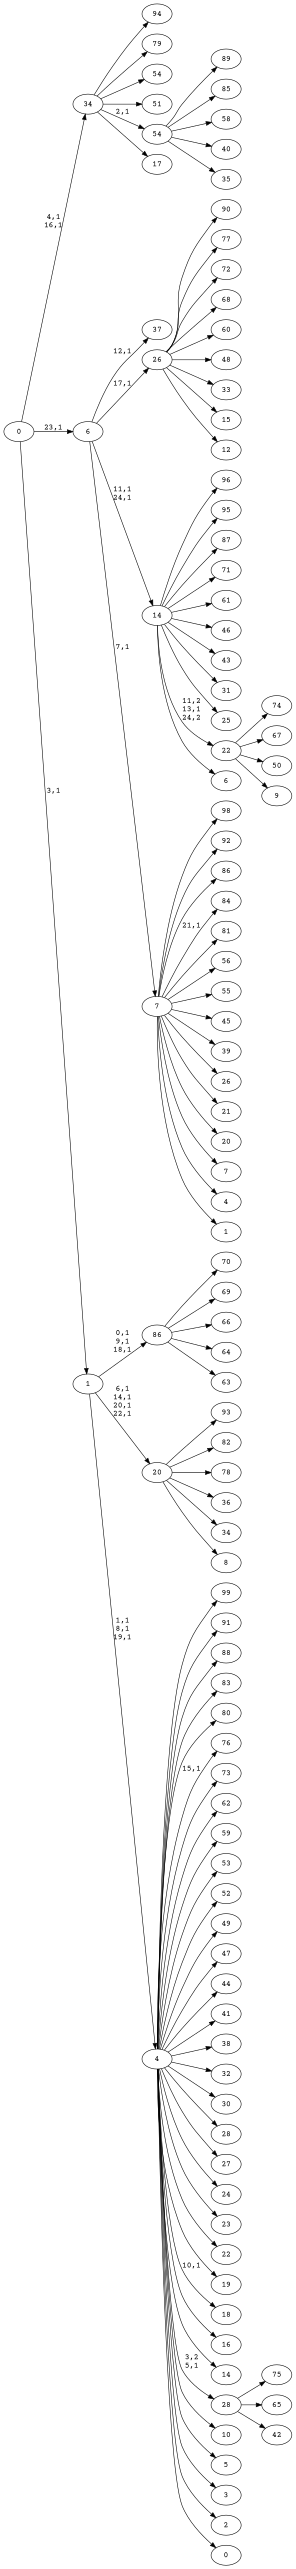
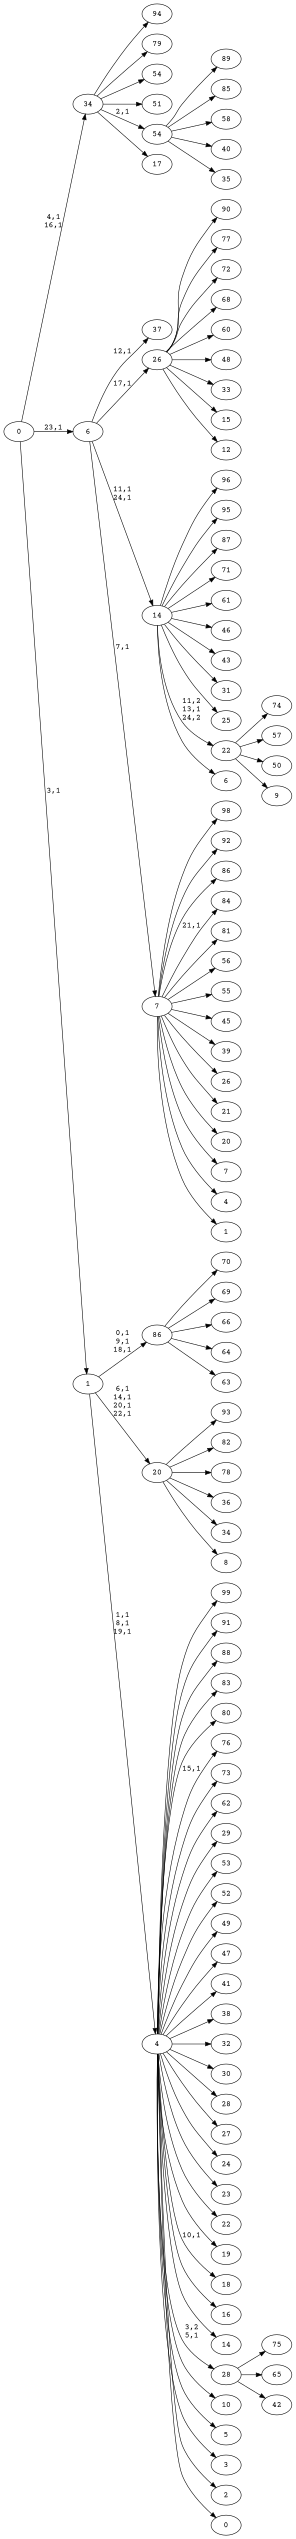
(277, 736) -> (277, 736)
(226, 1833) -> (226, 1833)
(226, 1984) -> none
